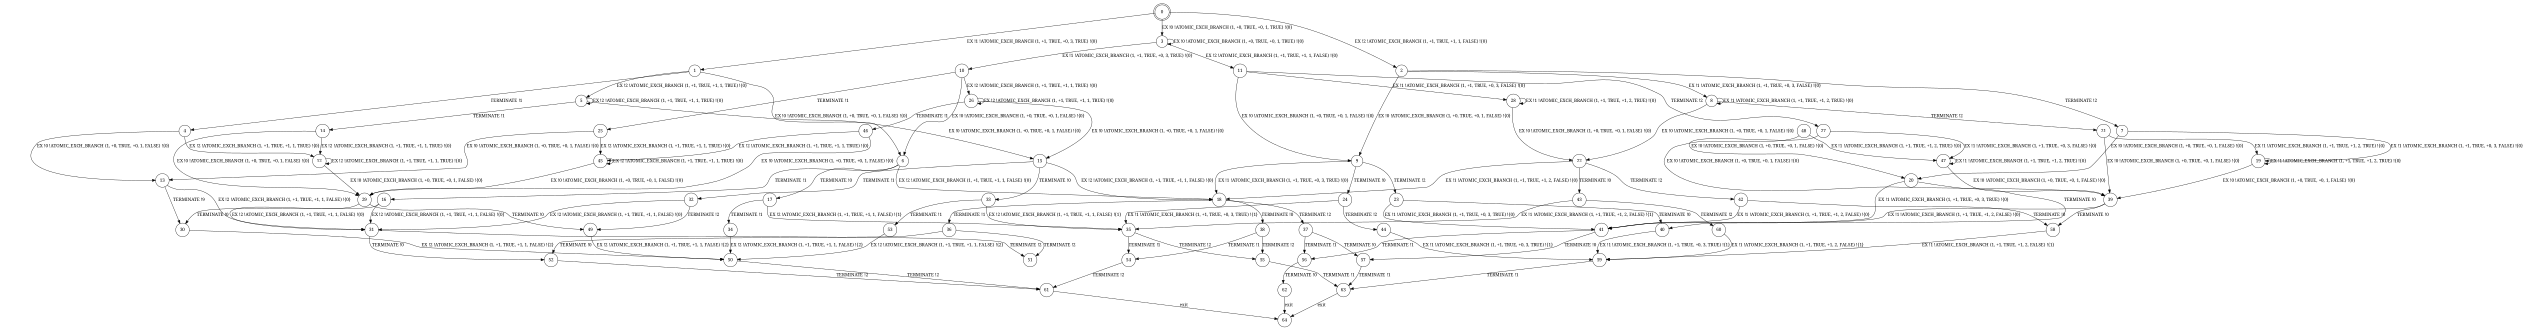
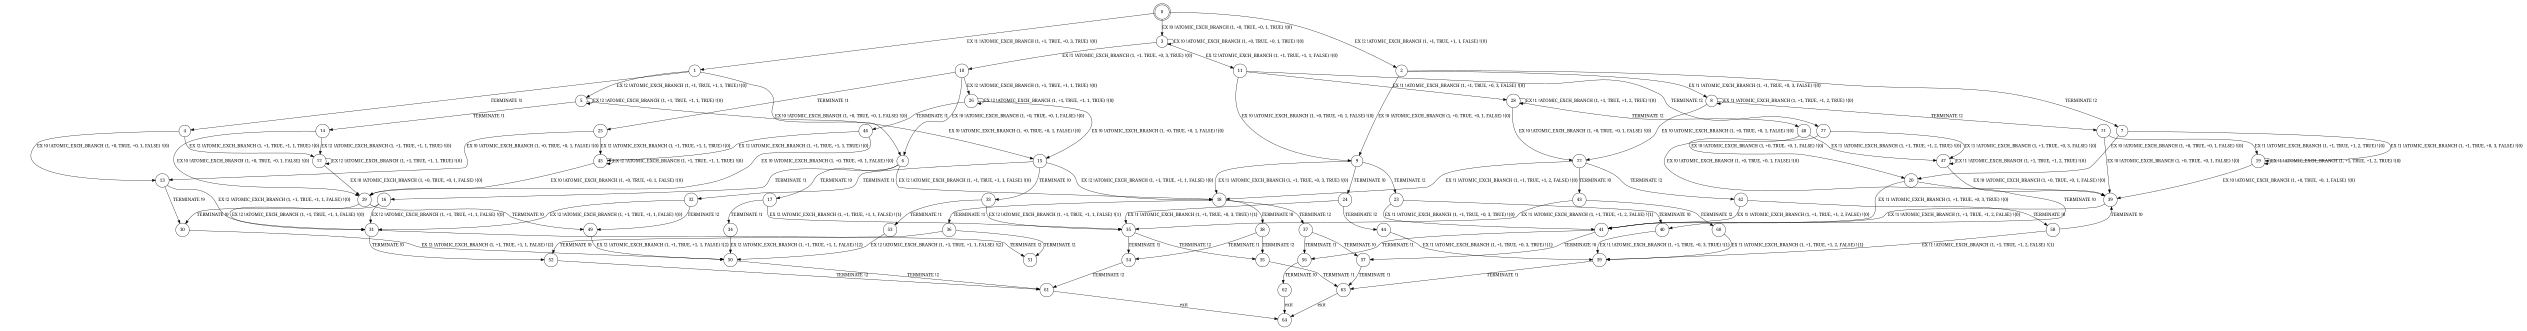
none -> (1658, 119)
(2081, 211) -> (2089, 225)
